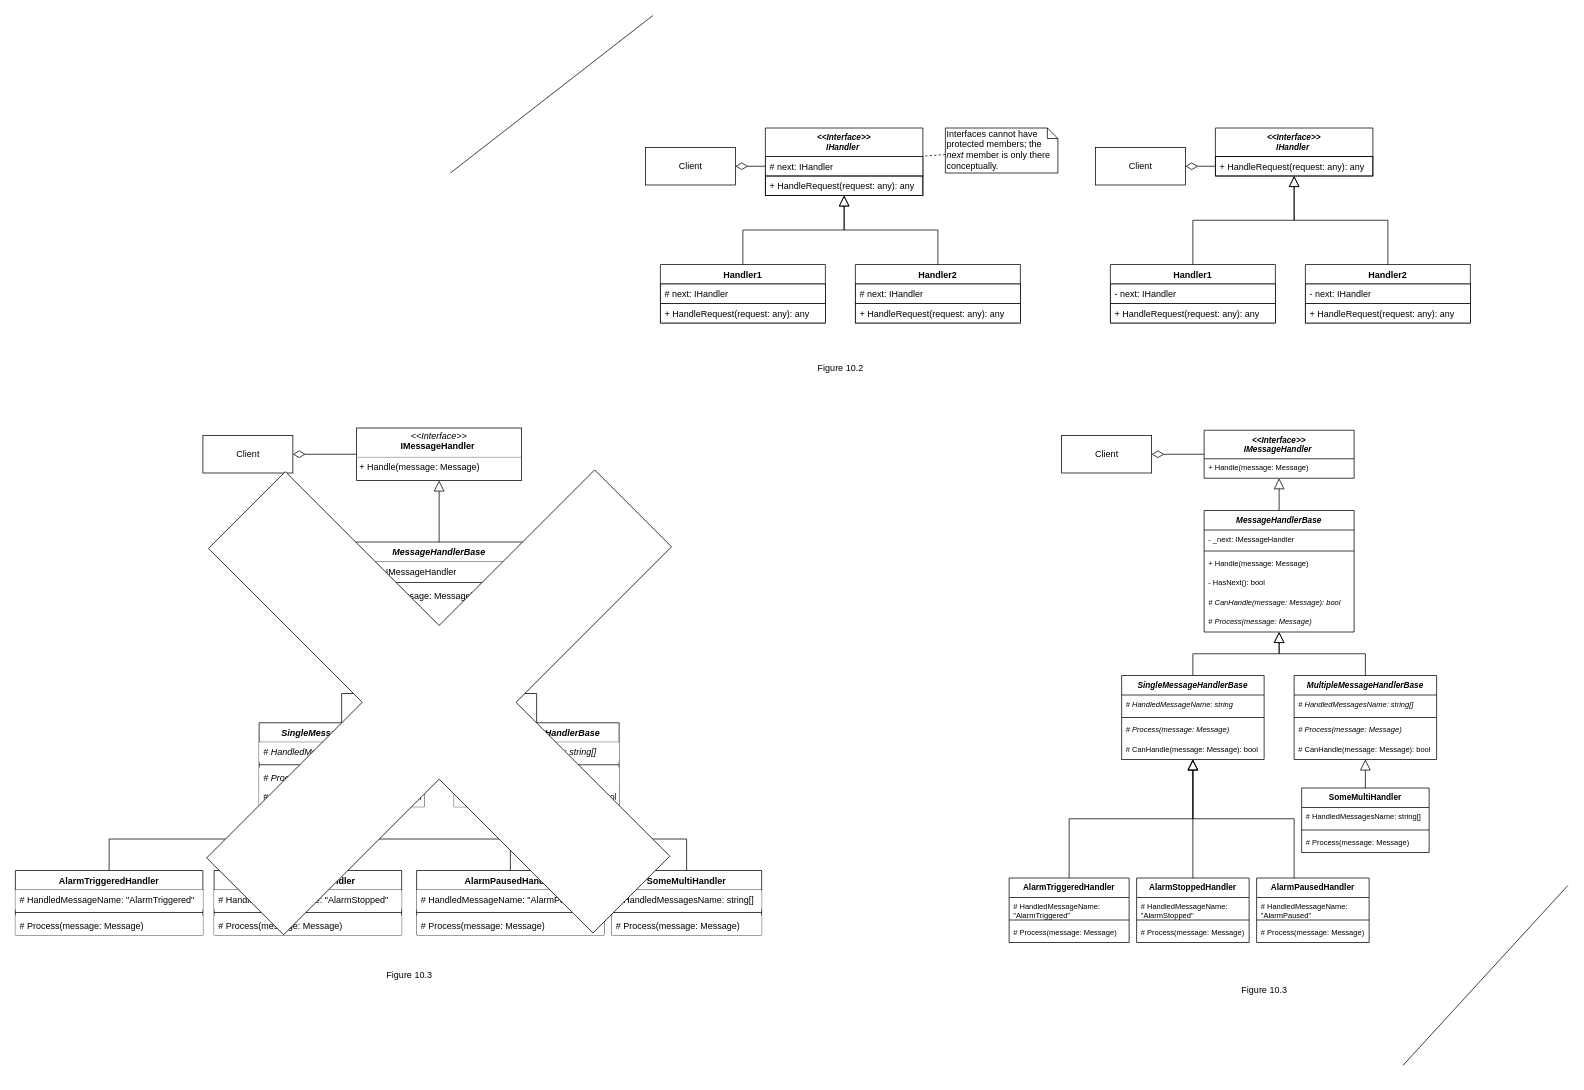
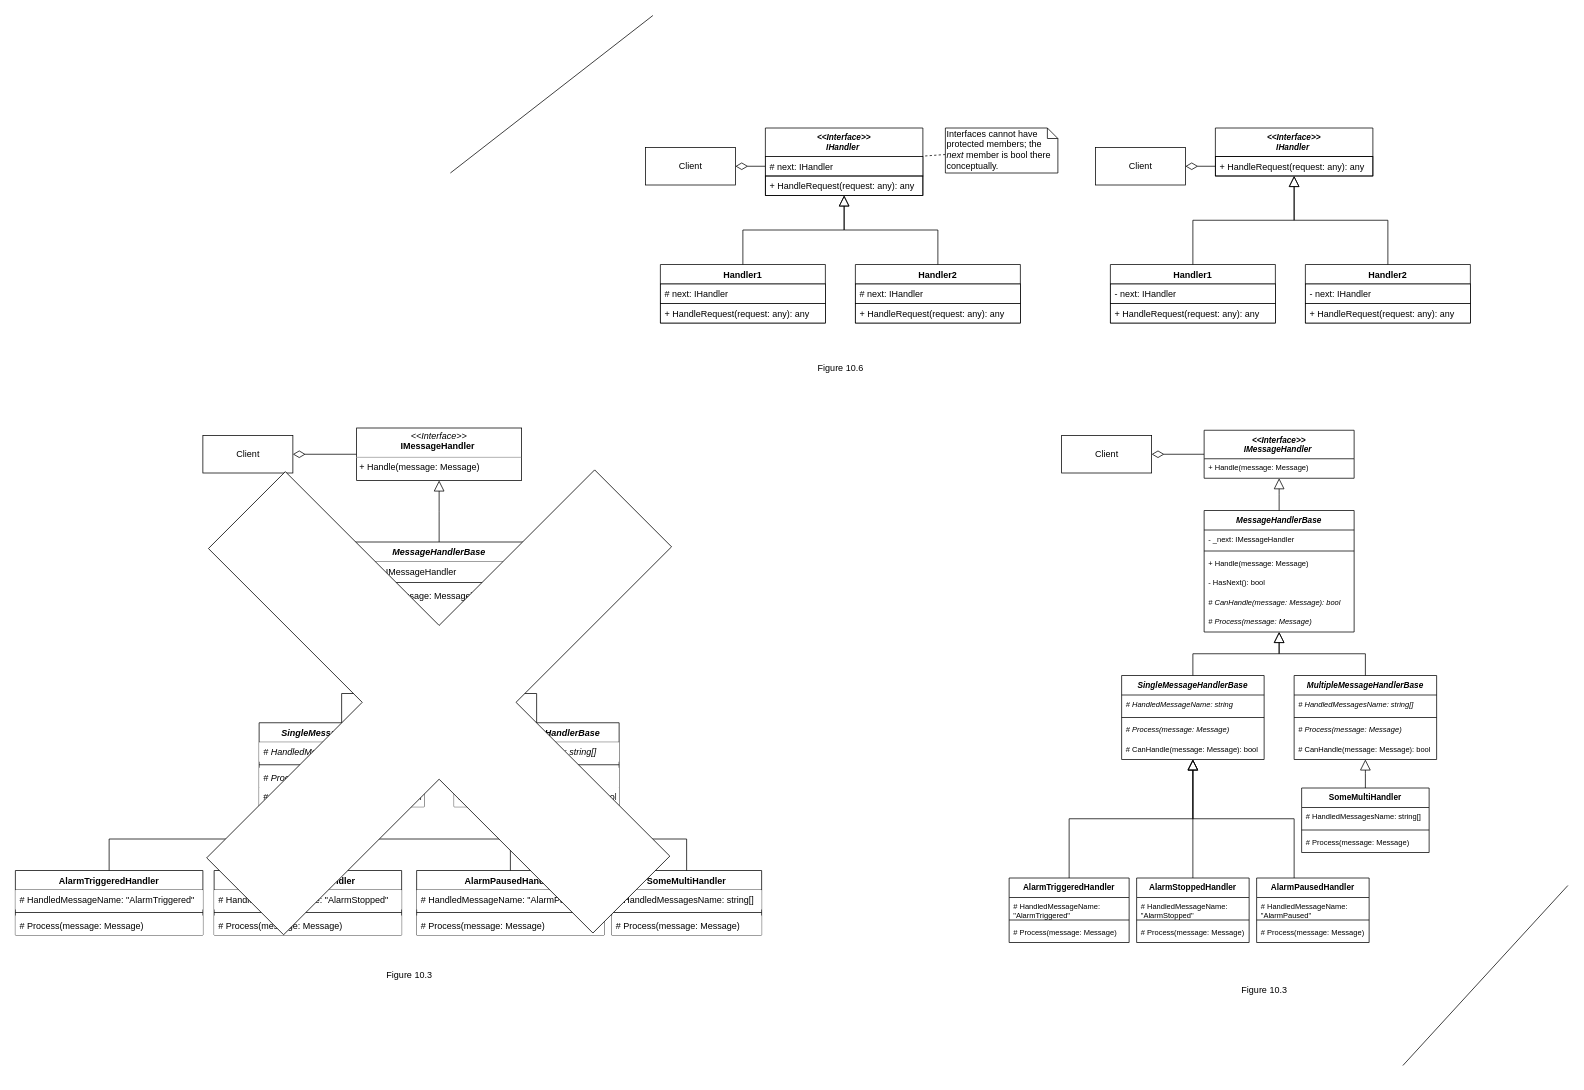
(1002, 150) -> (1002, 150)
(841, 368) -> (841, 368)
